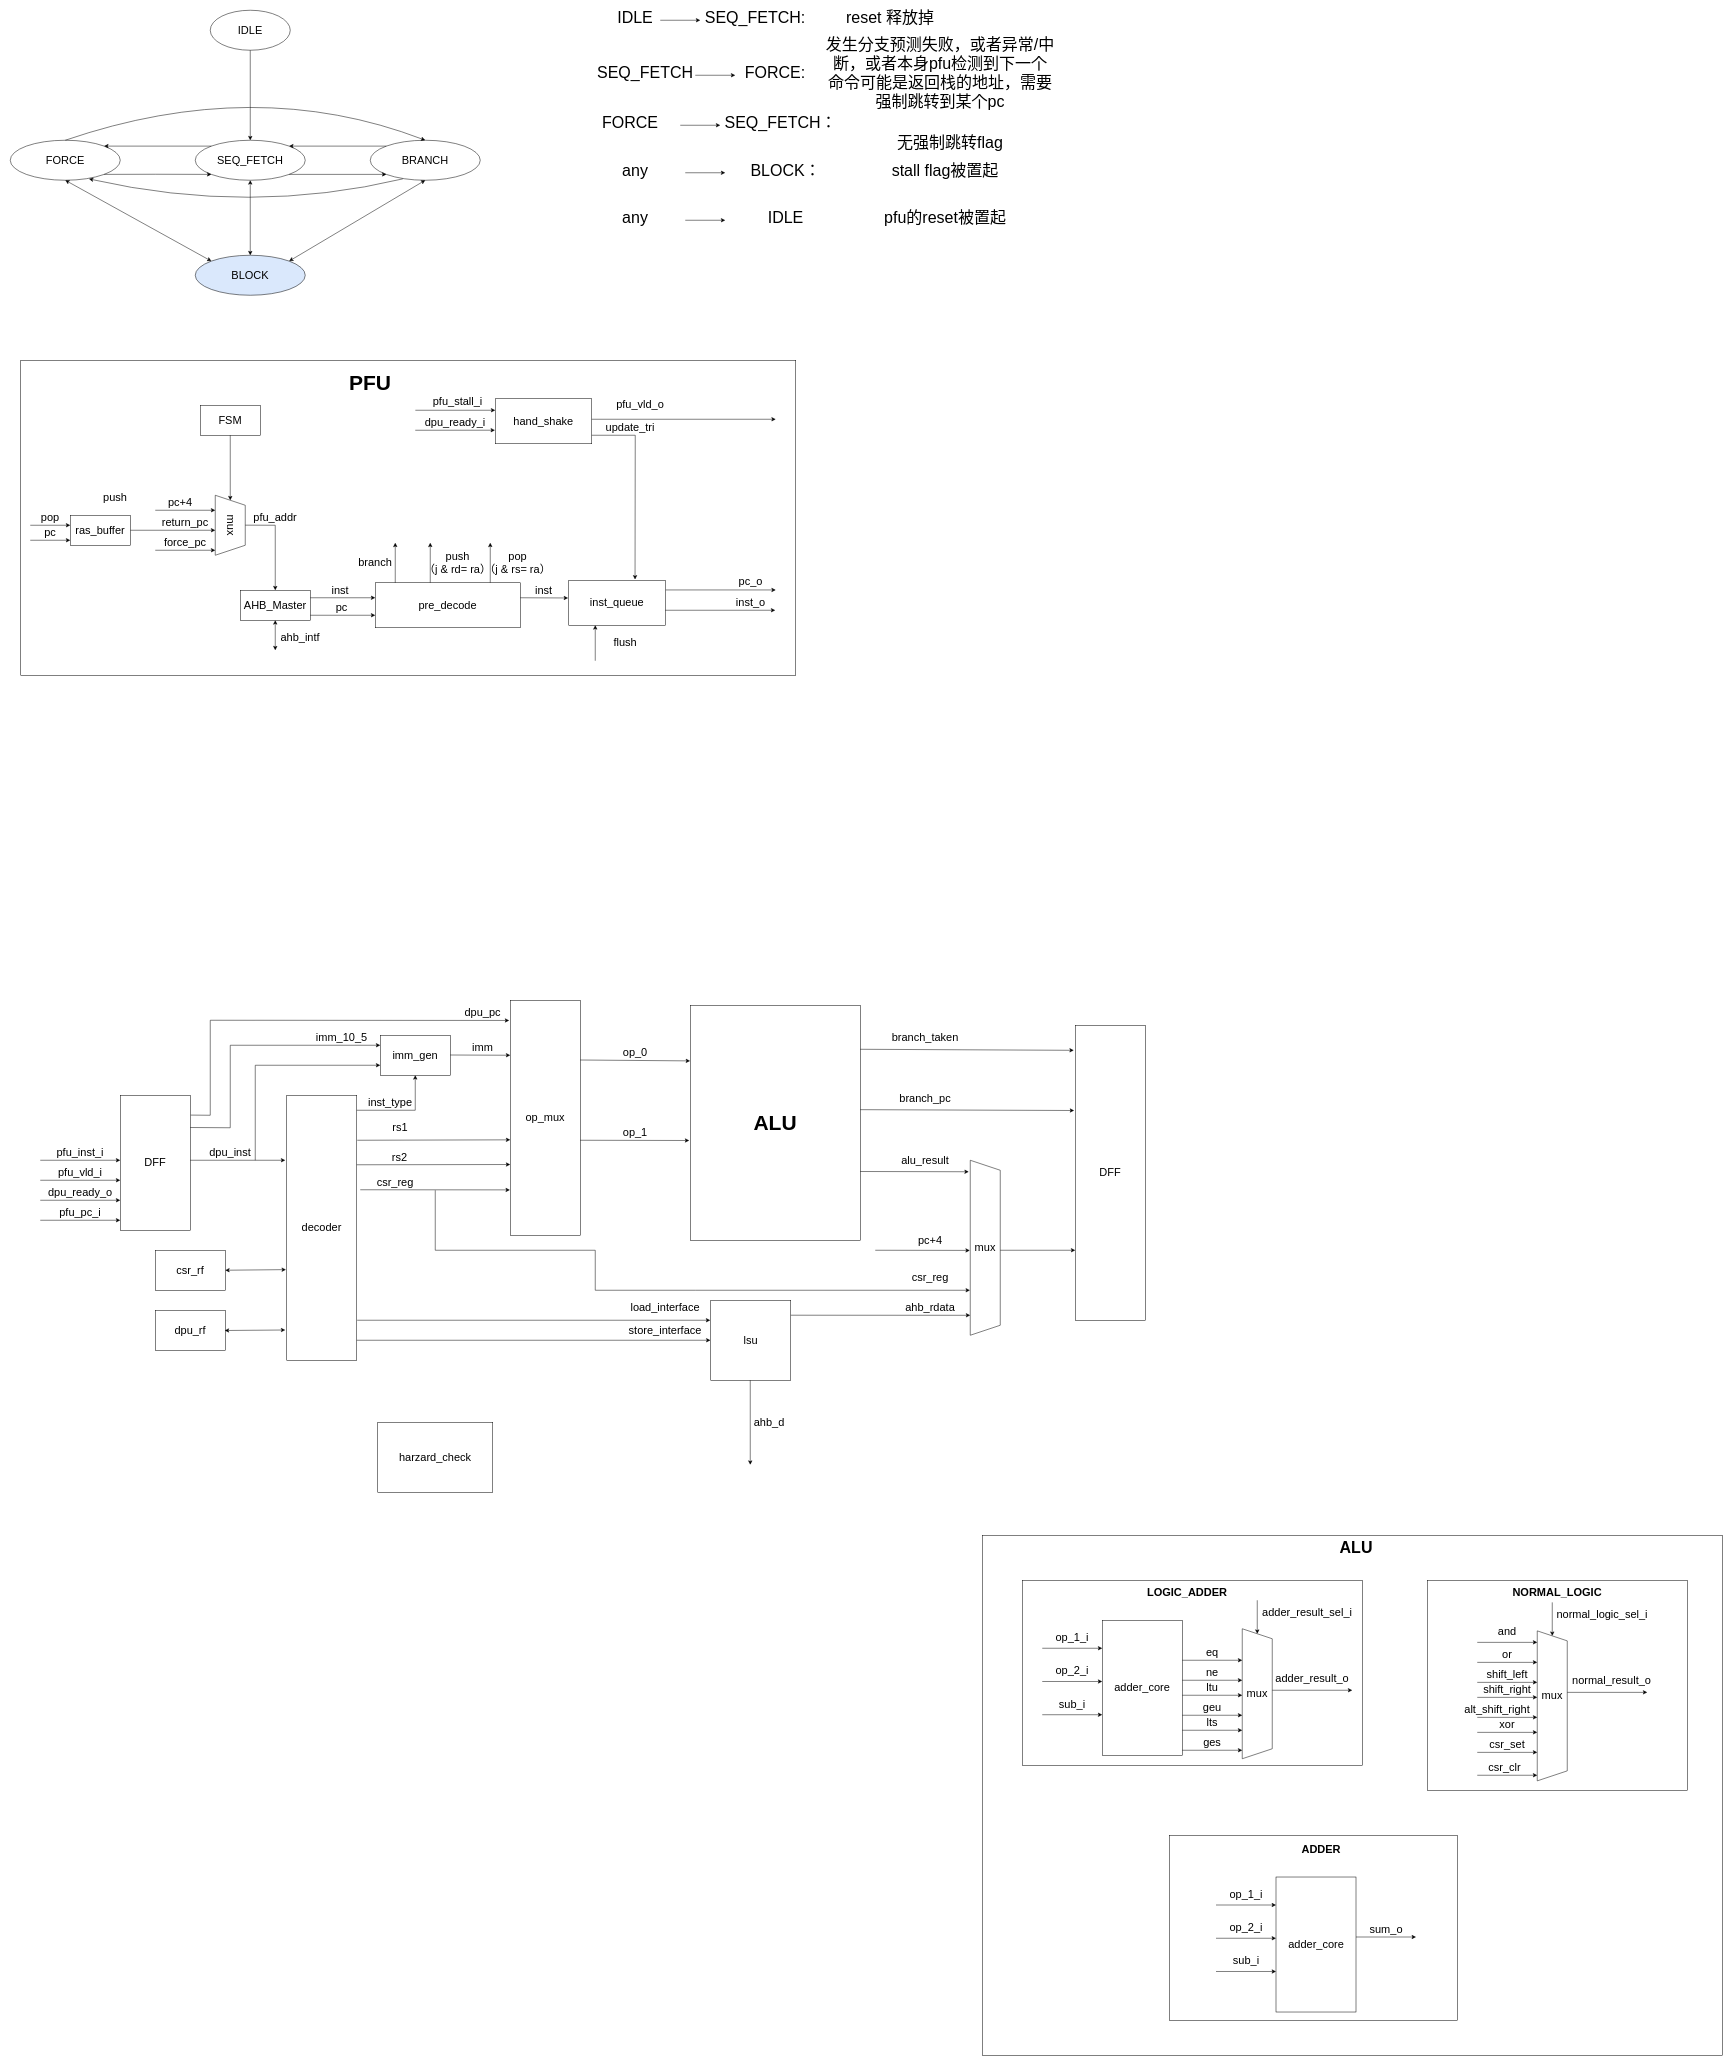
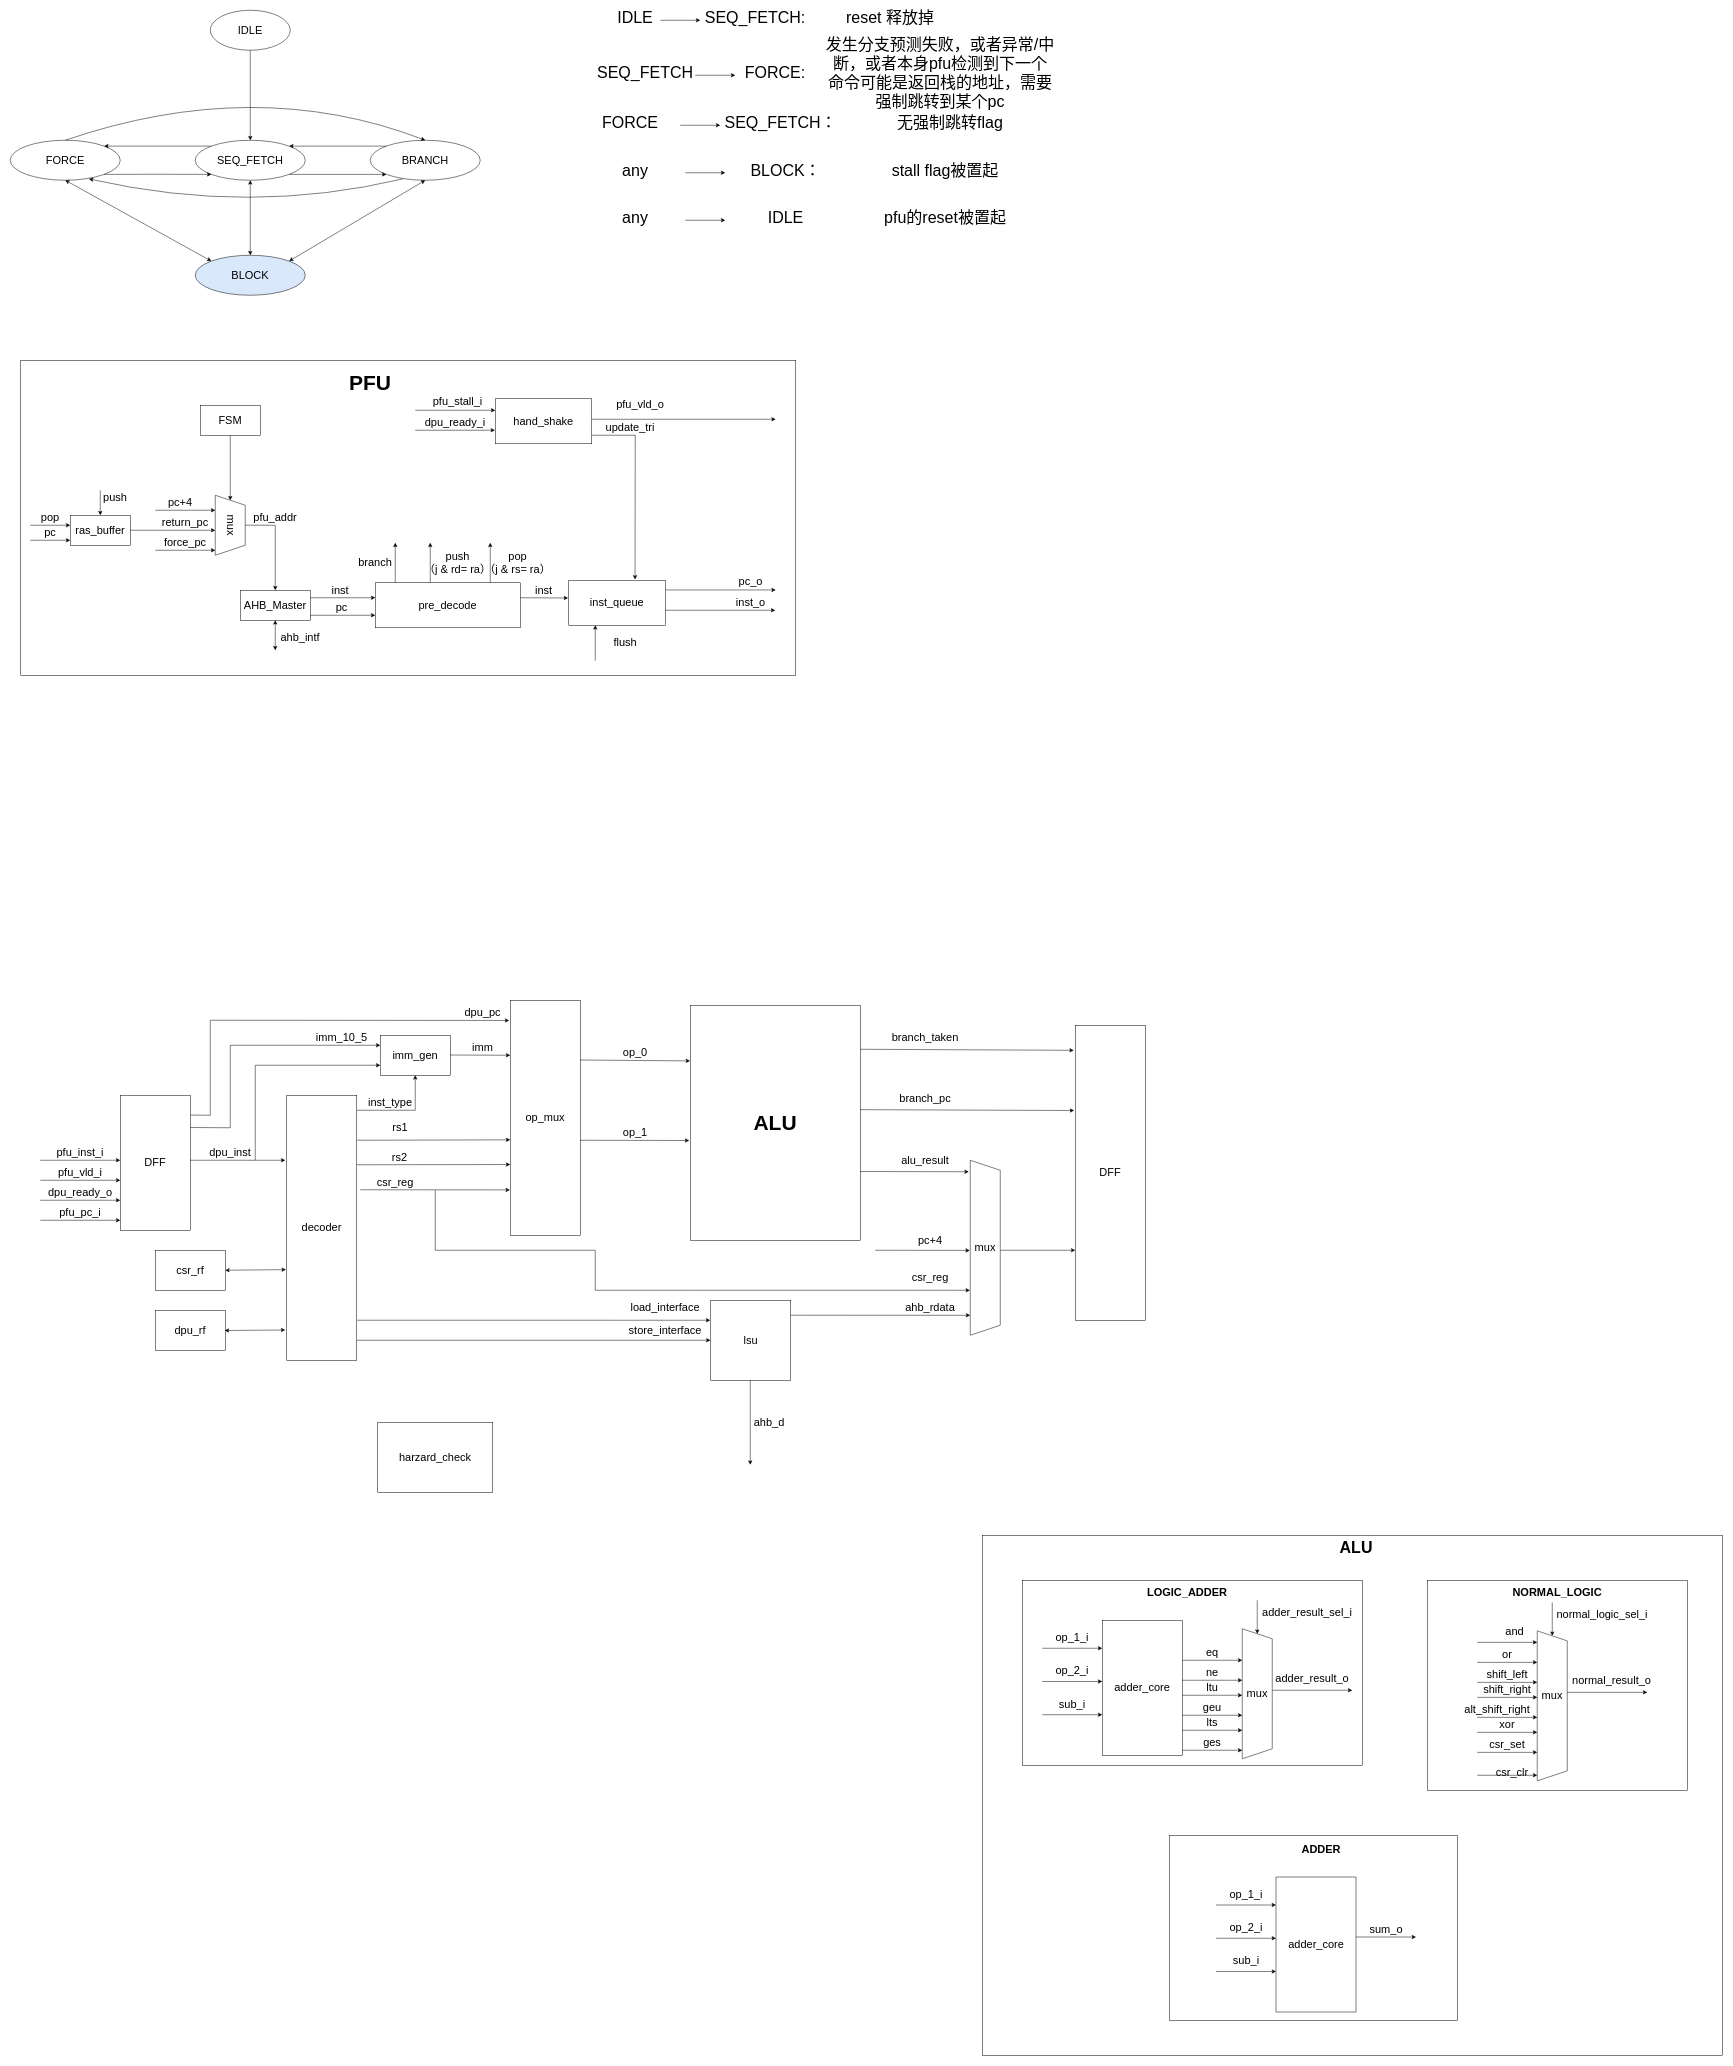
(950, 143) -> (950, 123)
none -> (100, 510)
(1507, 1632) -> (1515, 1632)
(1505, 1768) -> (1512, 1773)
